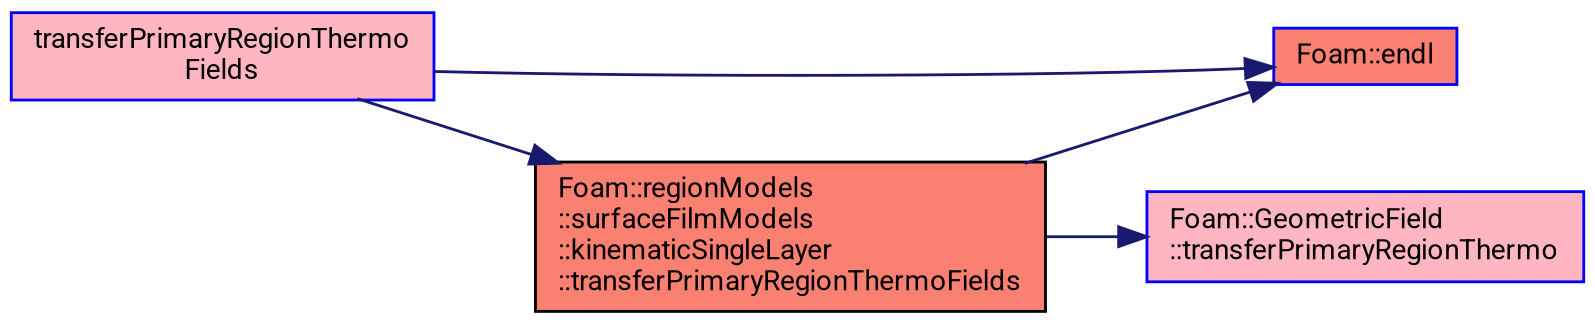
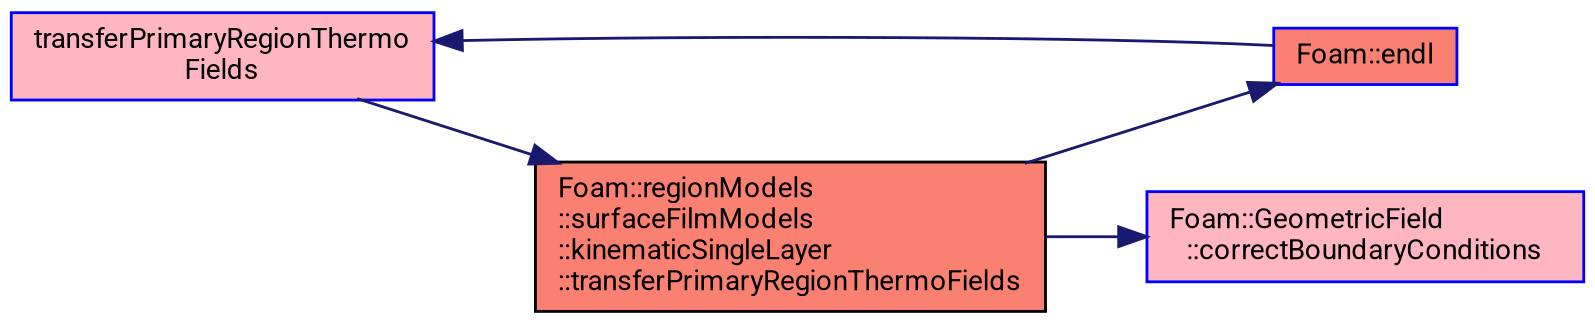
(839, 75) -> (868, 38)
(1365, 237) -> (1365, 237)
